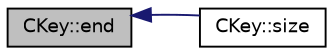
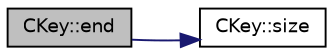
(175, 15) -> (156, 40)
